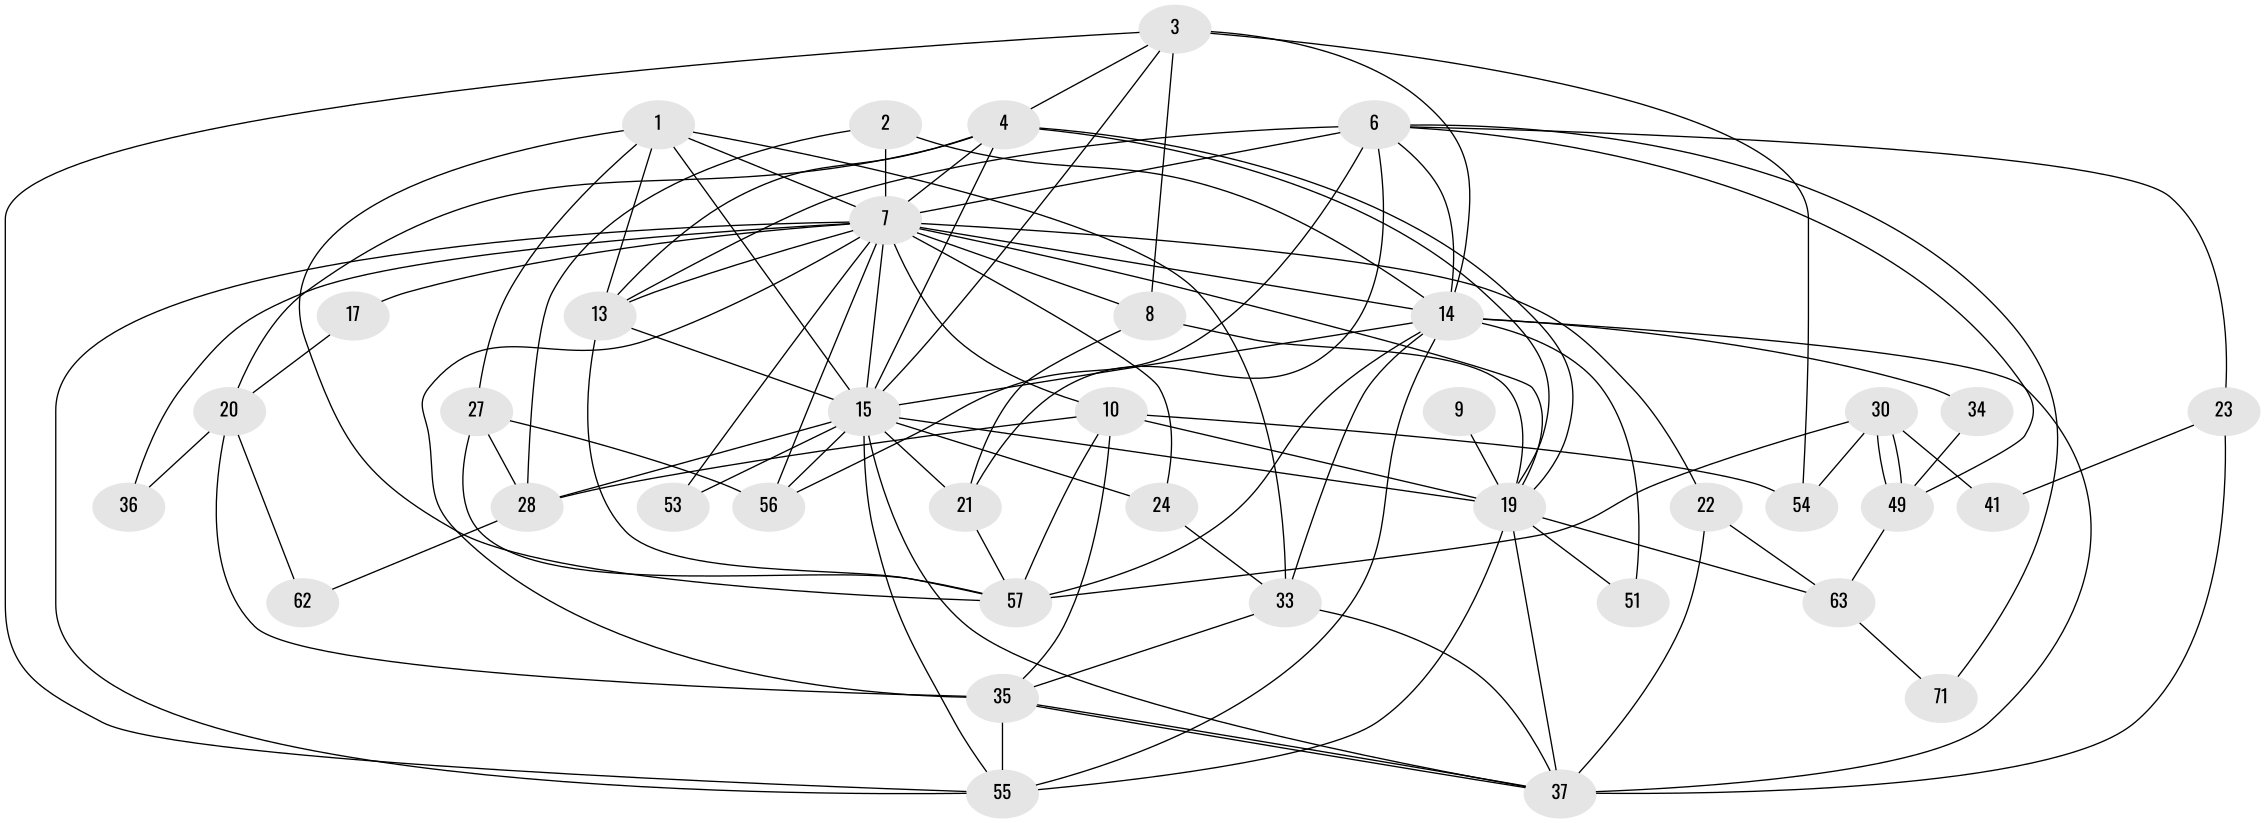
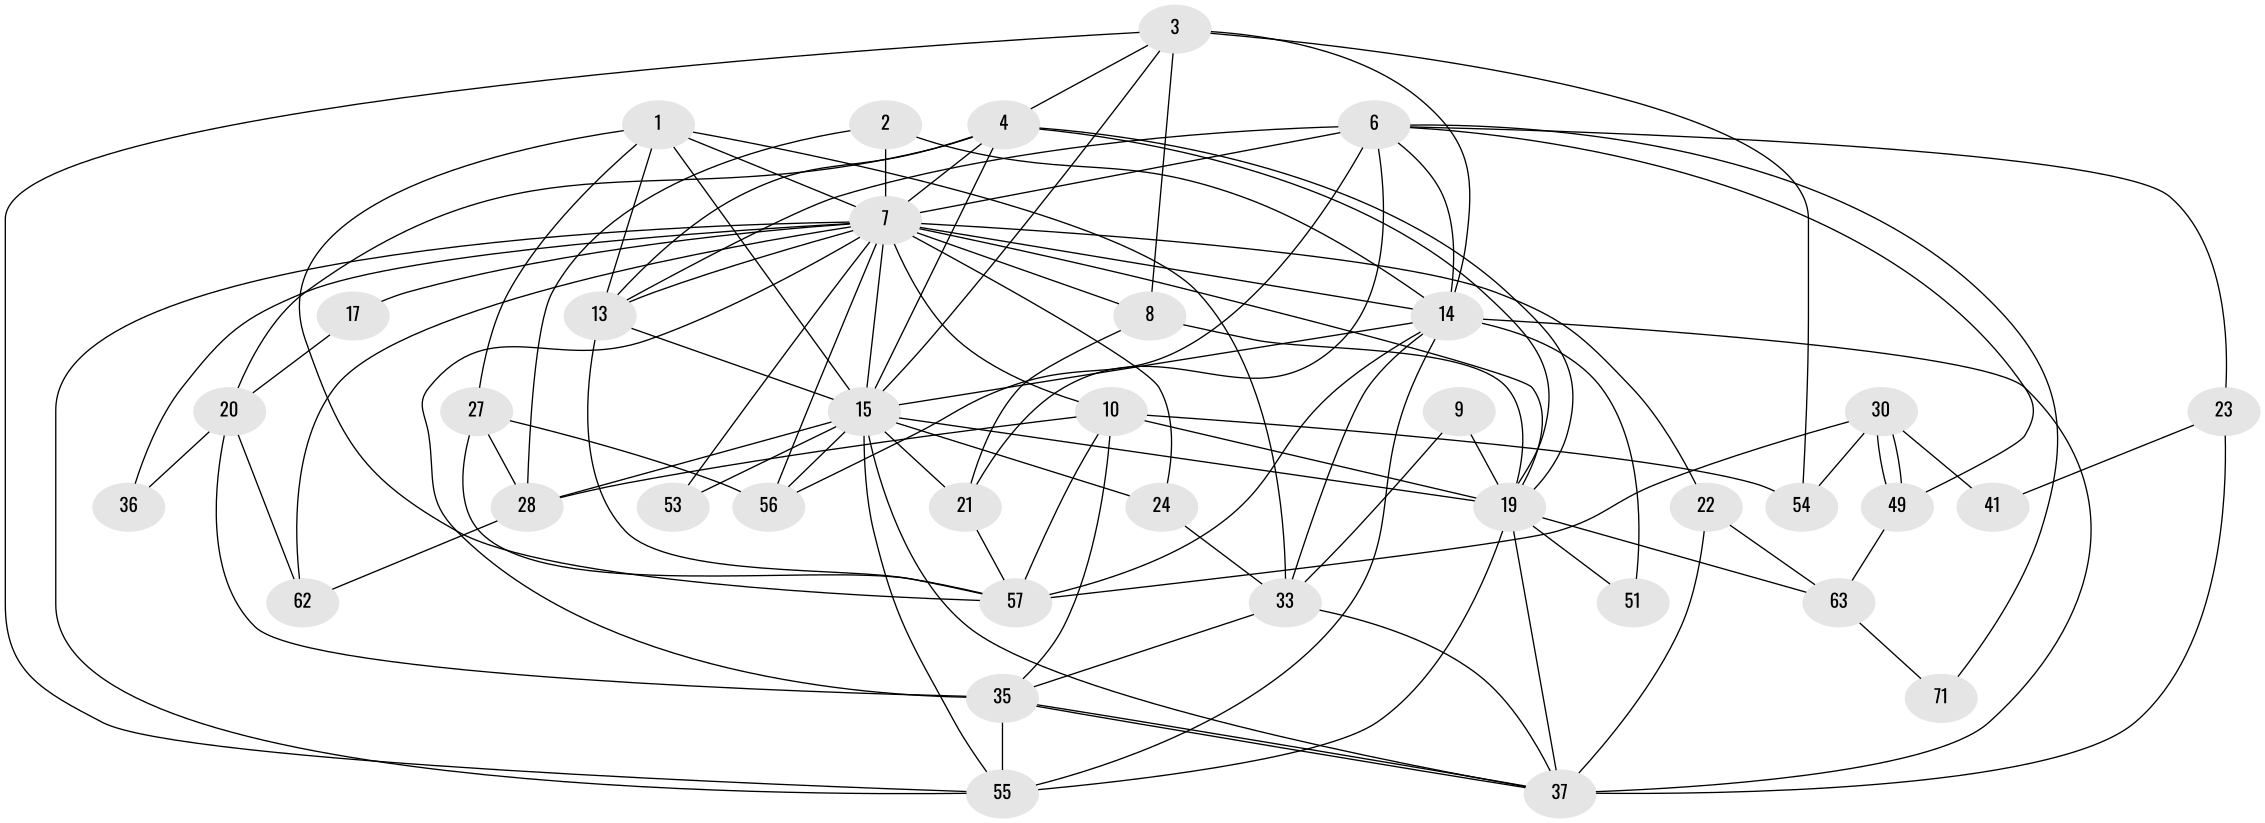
none -> (487, 308)
(1977, 412) -> none
none -> (1375, 509)
